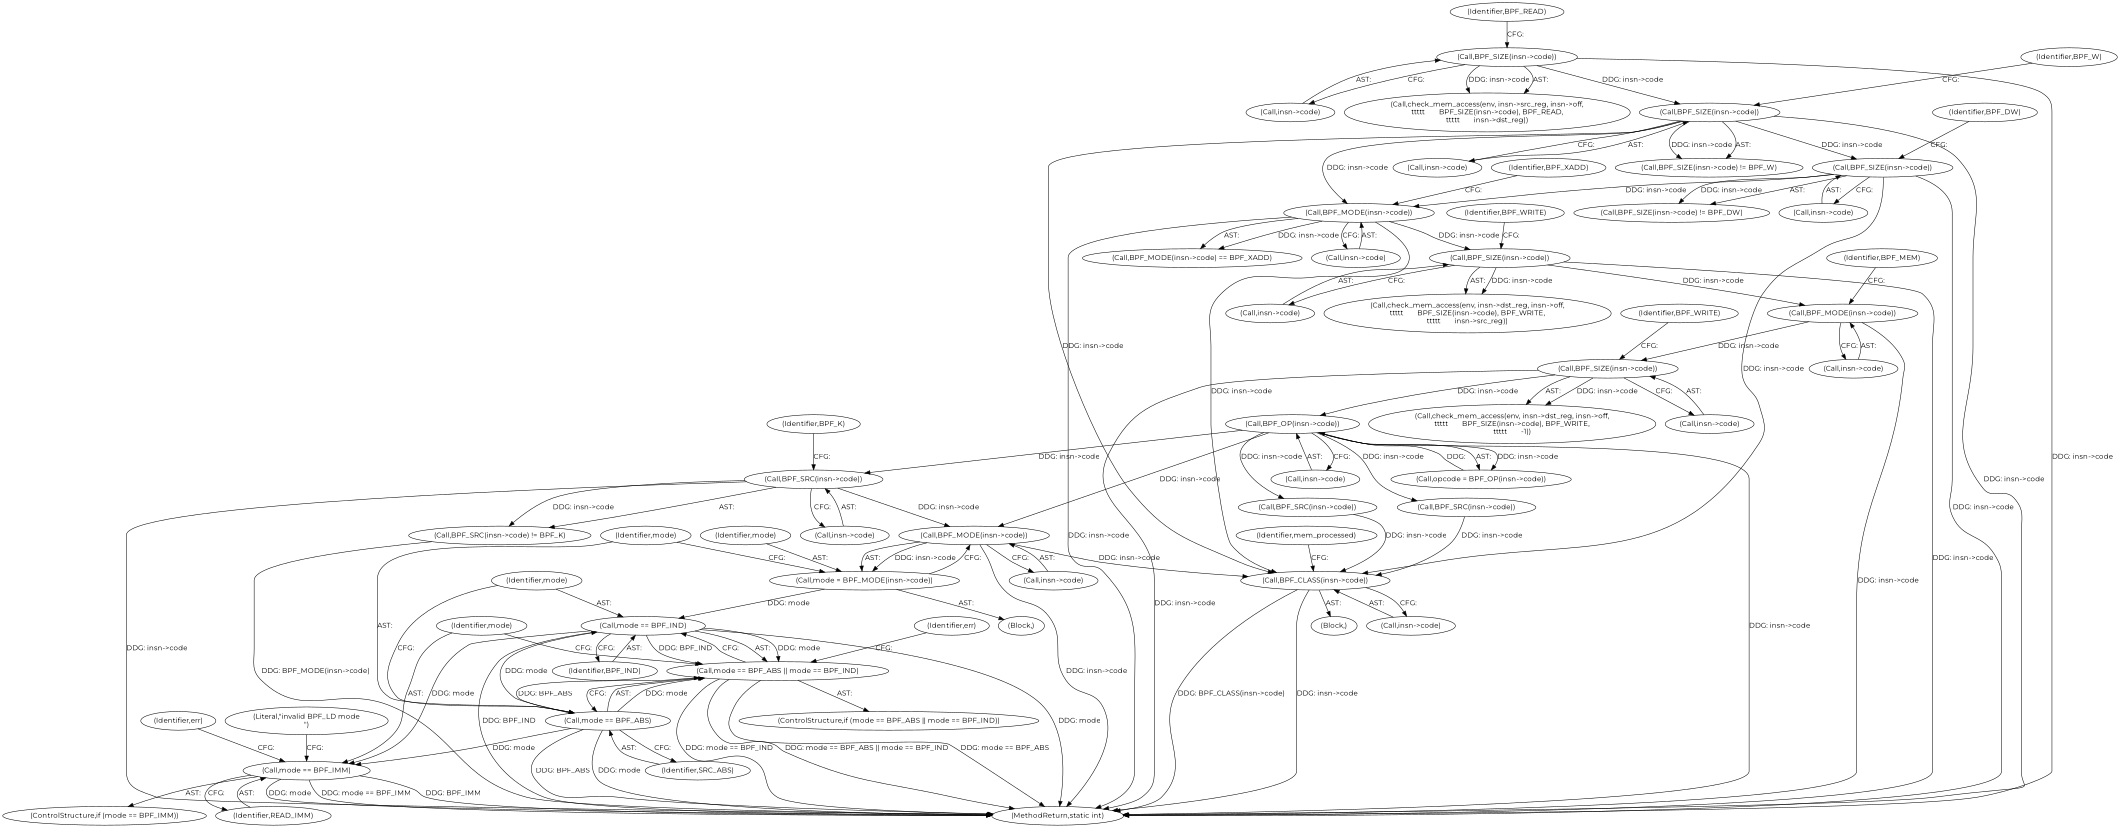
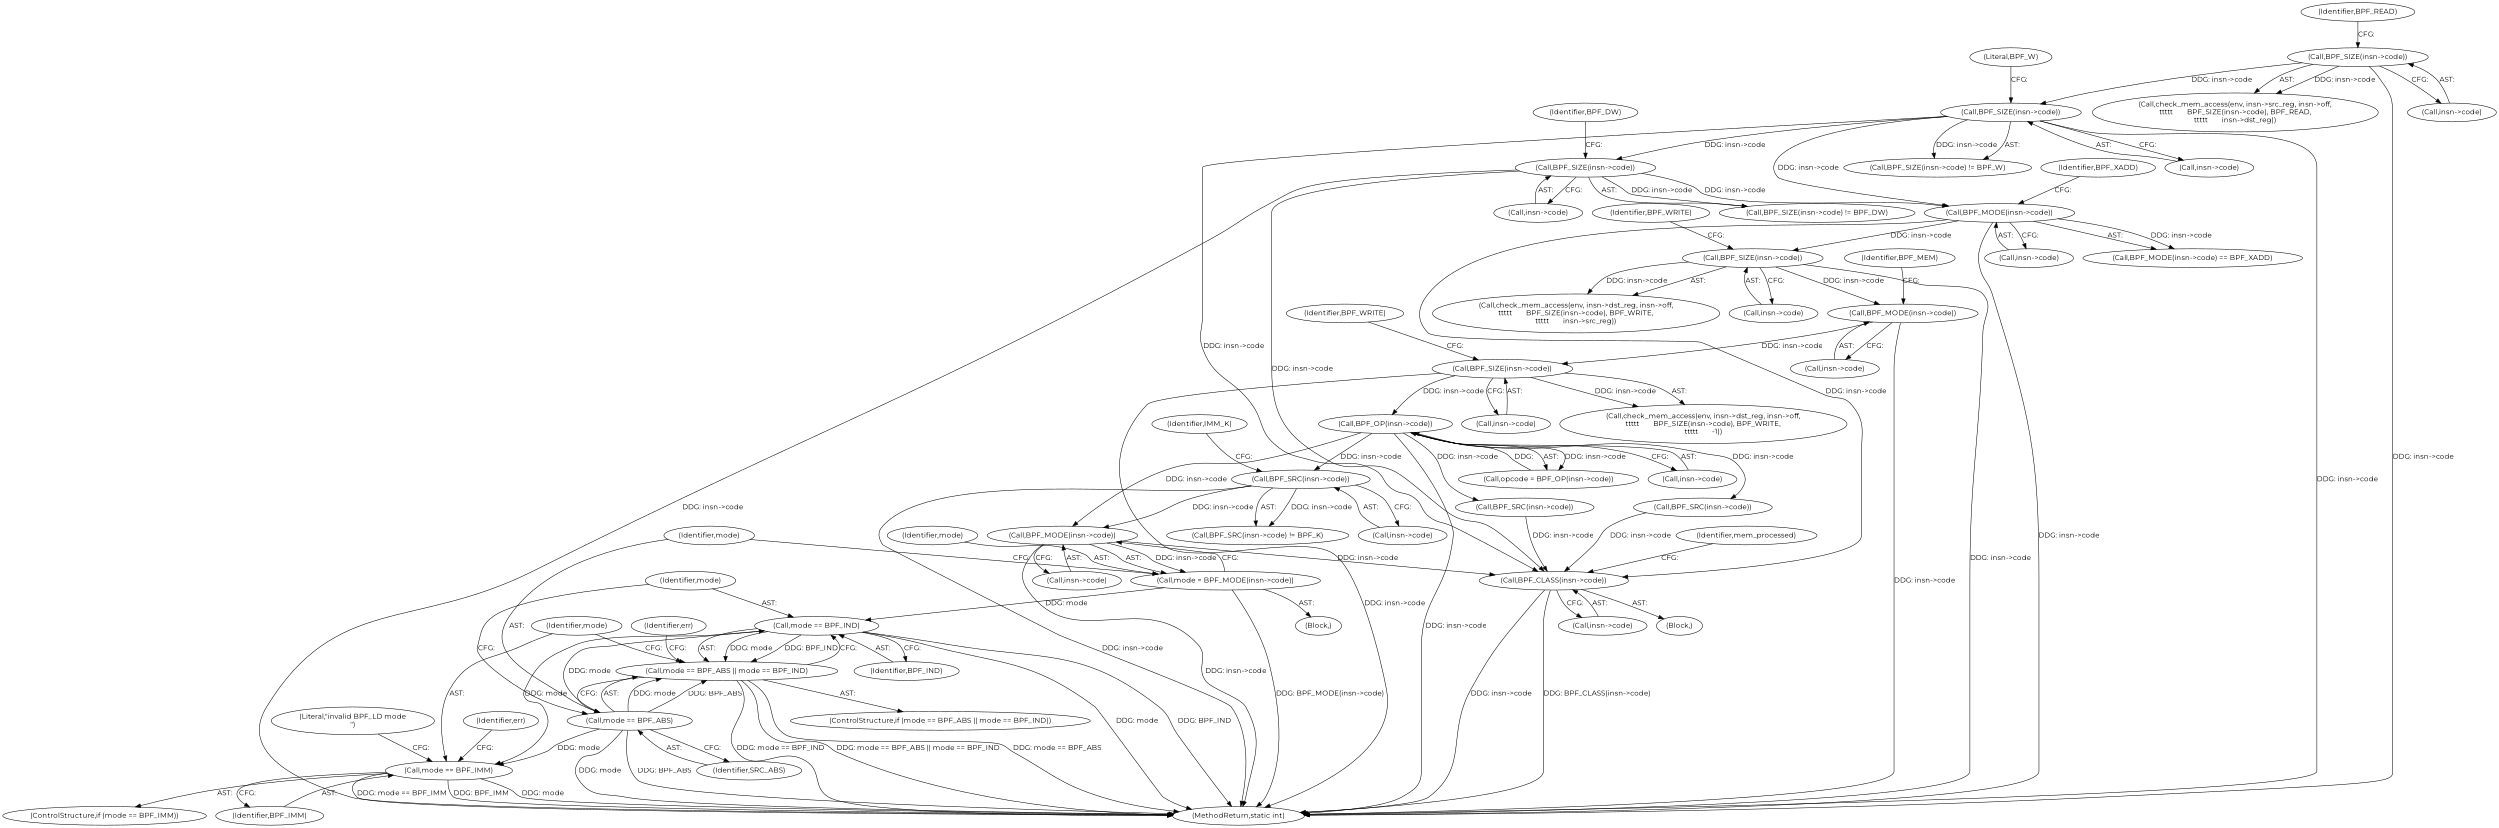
(2069, 57) -> (2011, 57)
(814, 424) -> (1200, 424)
(471, 768) -> (1275, 694)
(273, 816) -> (270, 816)
